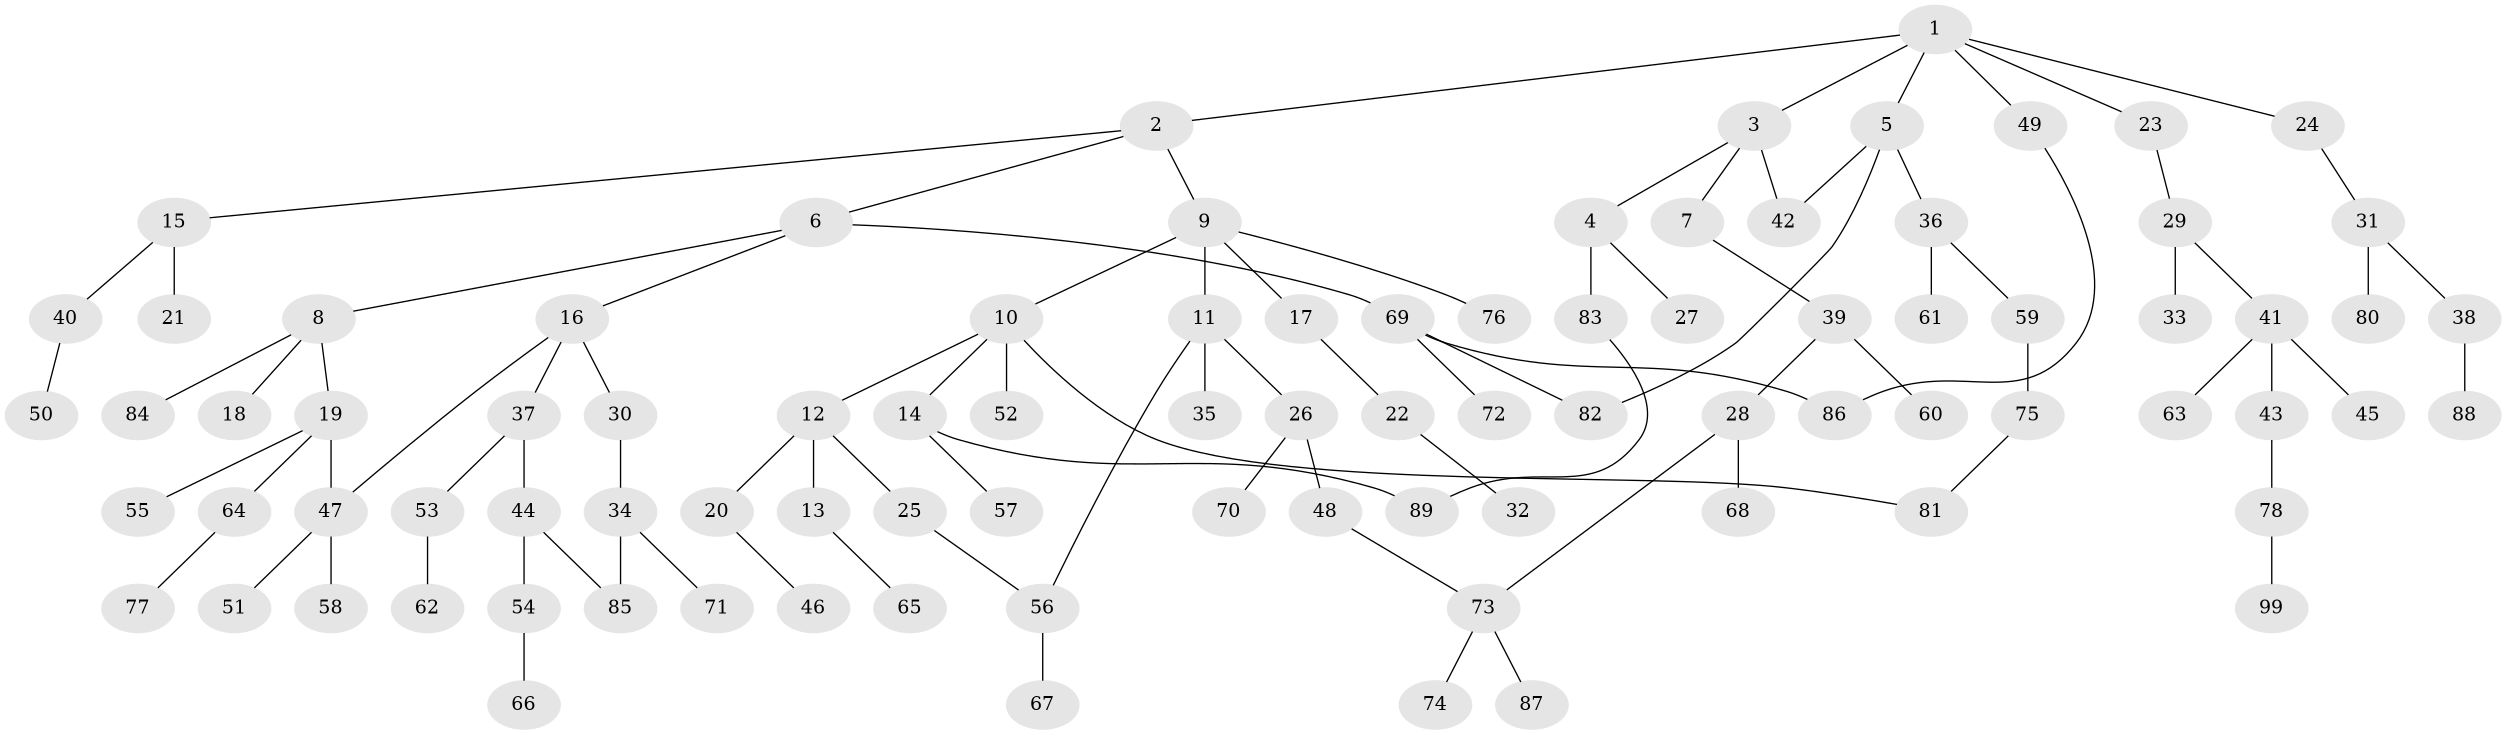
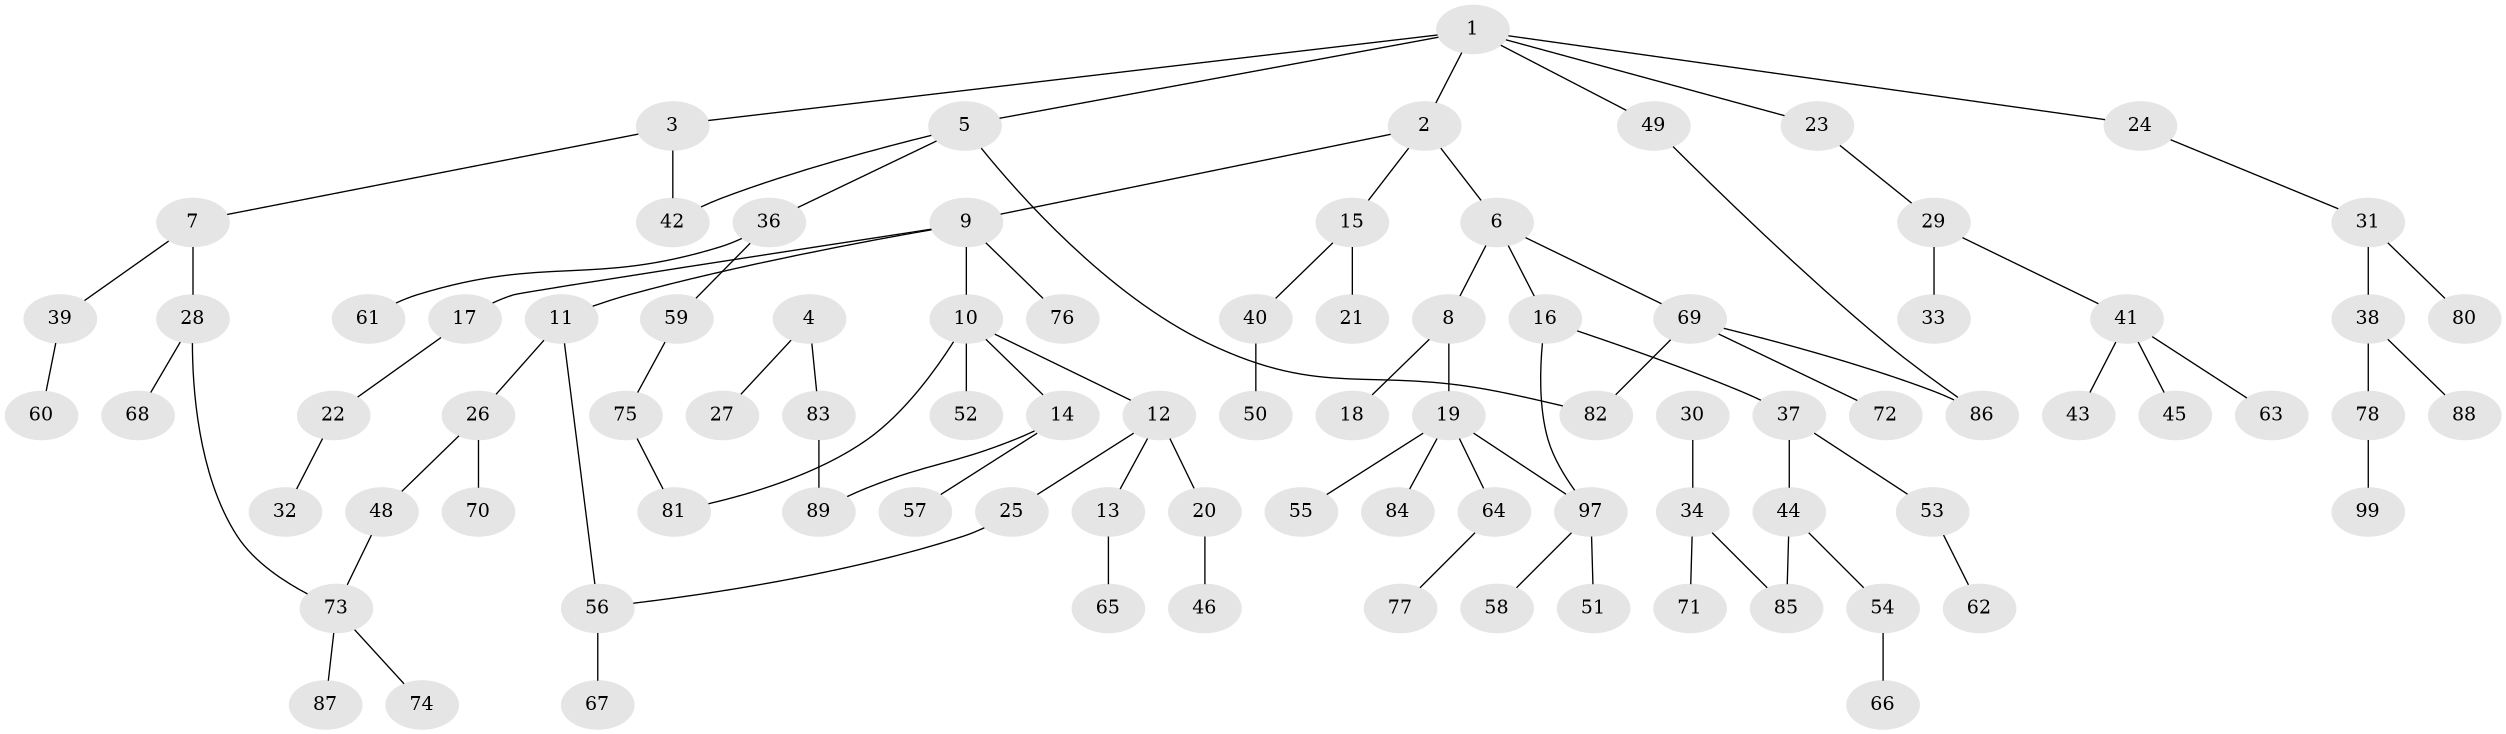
(1673, 174) -> none
(228, 367) -> (1423, 464)
(596, 367) -> none
(1787, 367) -> (193, 271)
(1205, 415) -> none
(2272, 464) -> (2368, 367)
(331, 512) -> (1591, 512)
